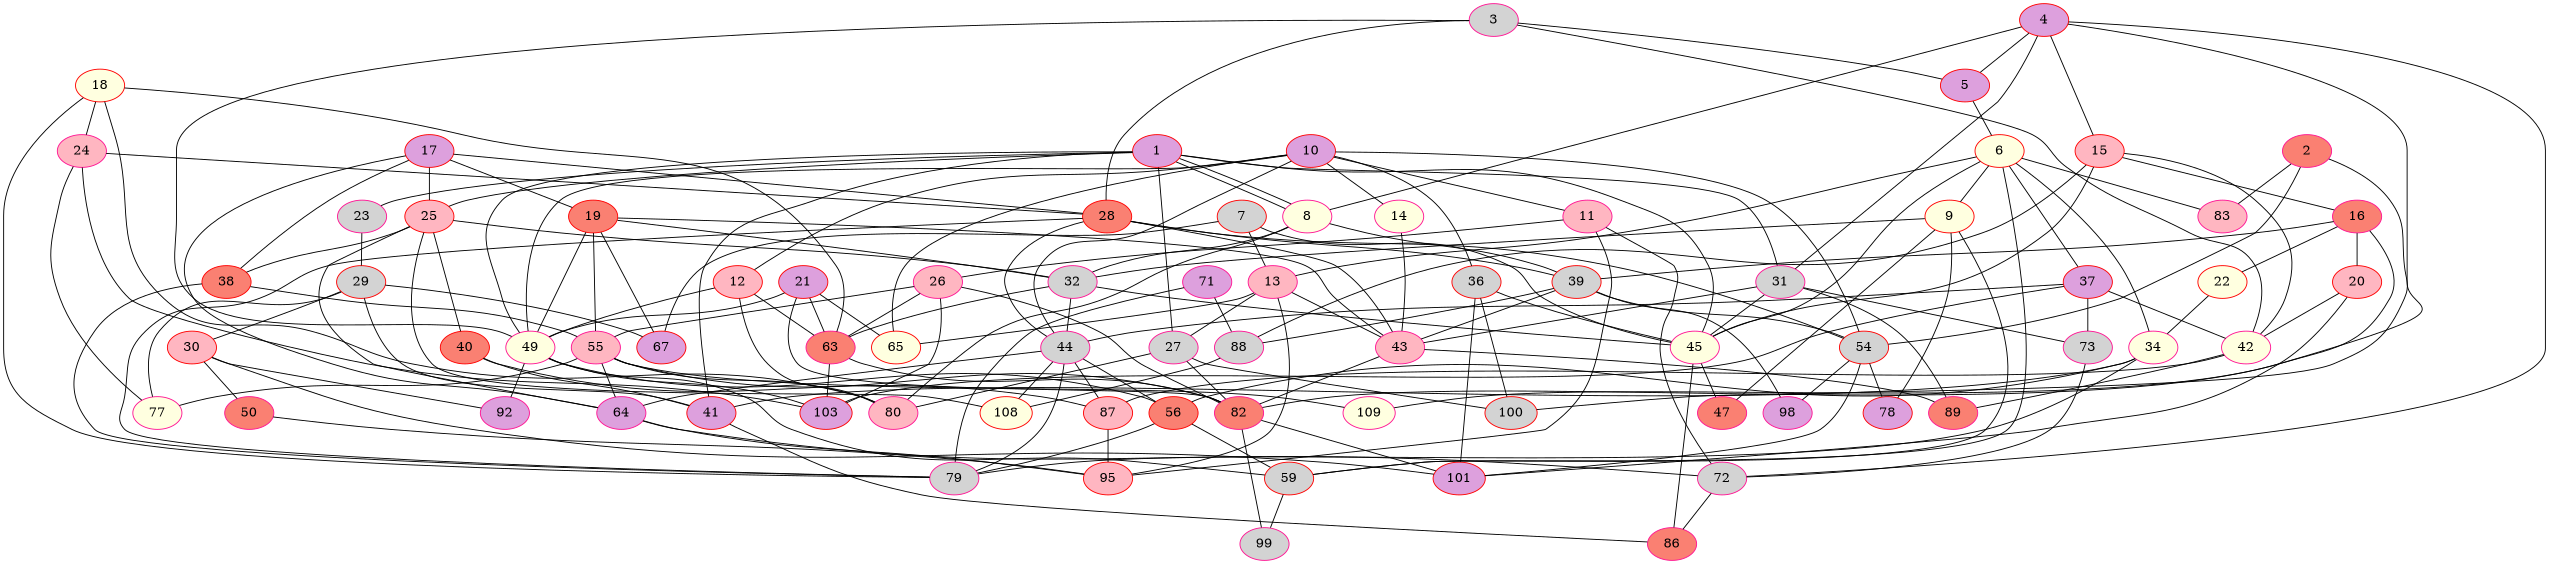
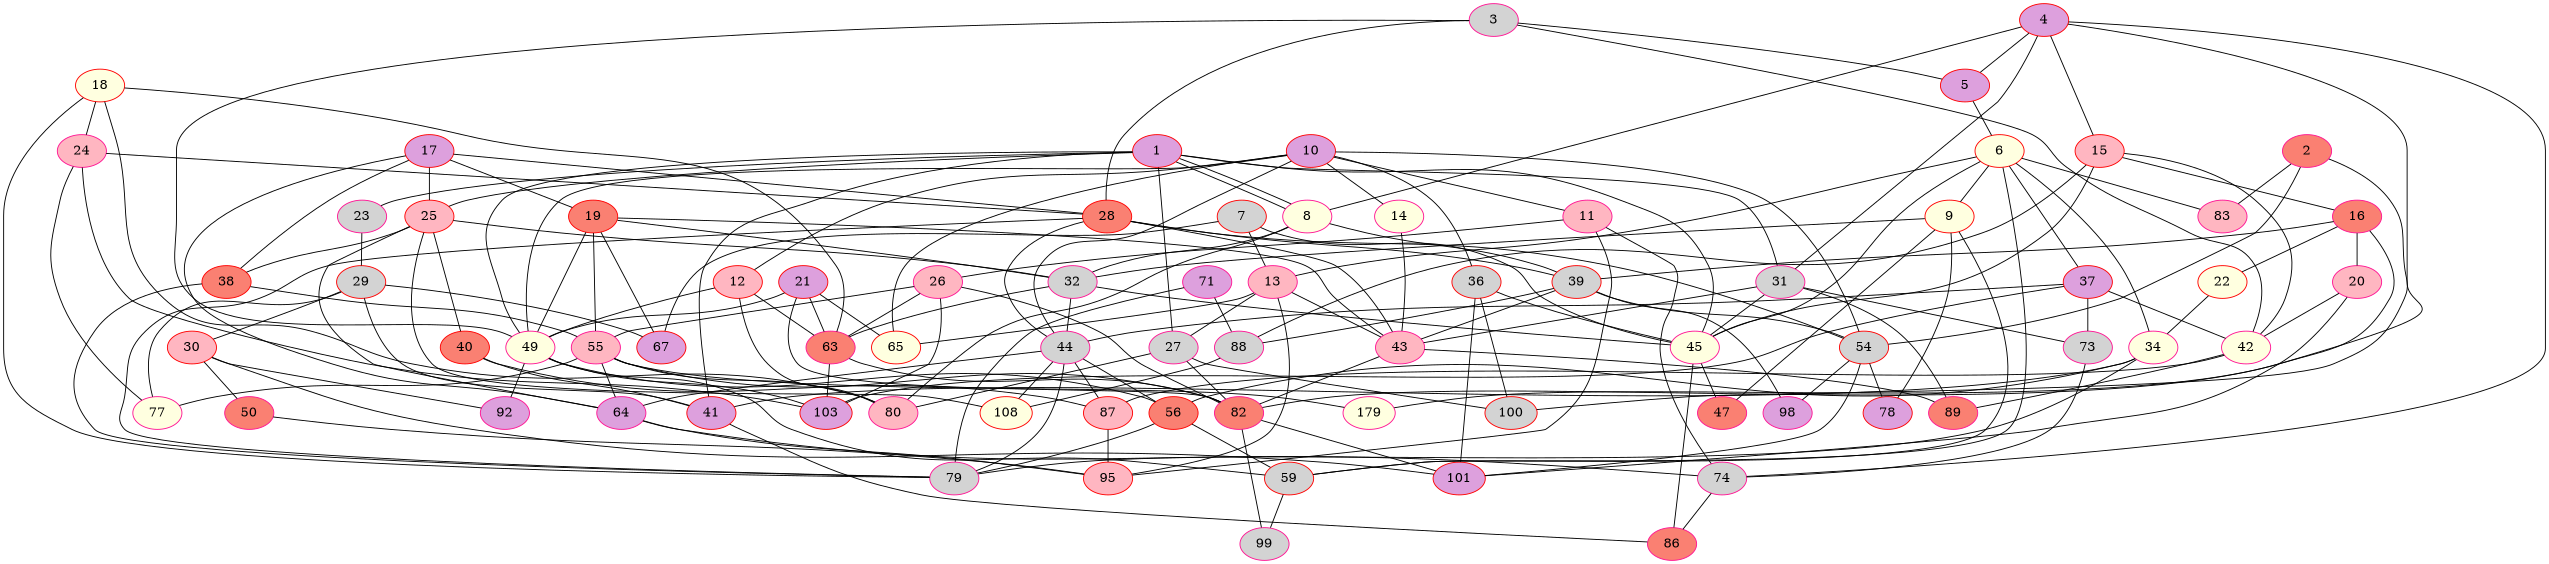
(2357, 282) -> (2357, 282)
(1369, 413) -> (1369, 413)
(1722, 479) -> (1722, 479)
